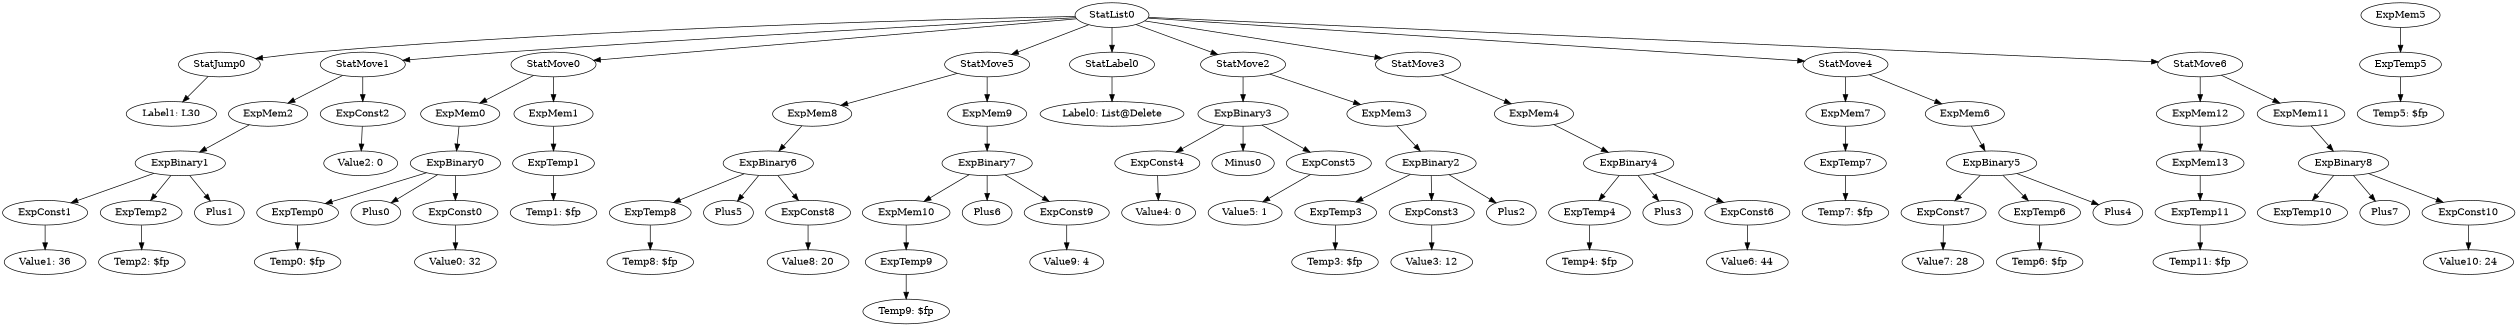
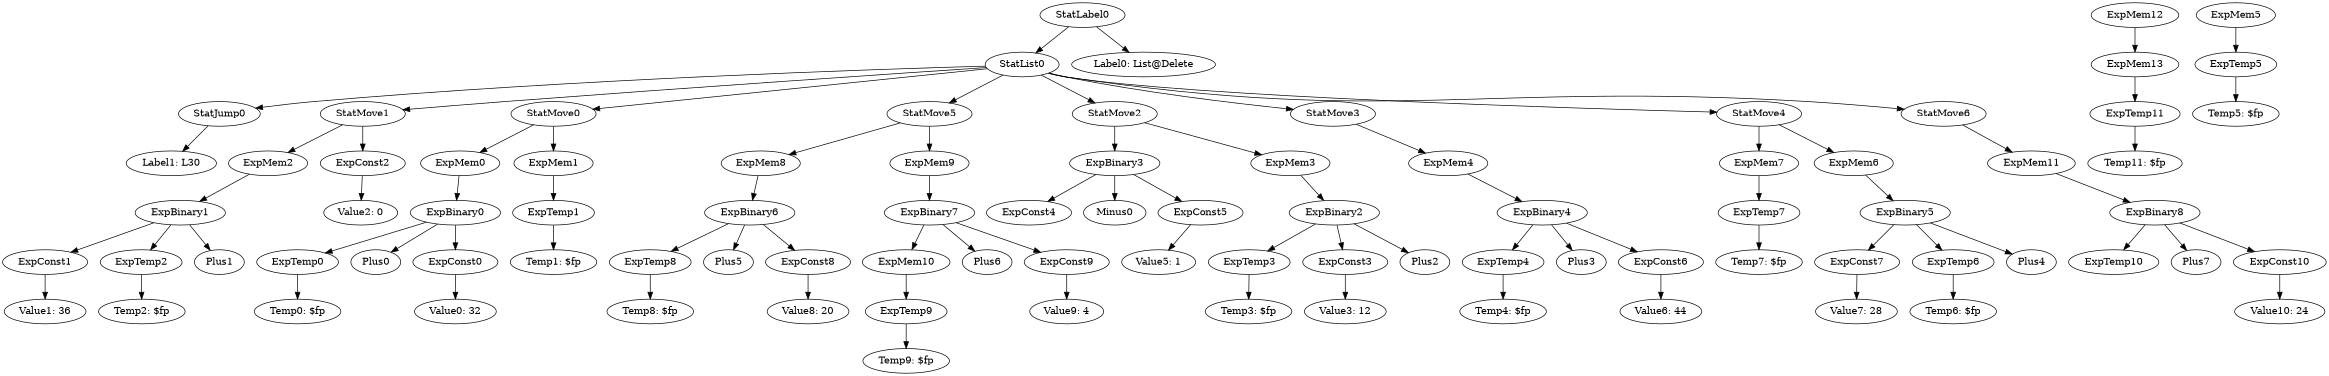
(1112, 36) -> (1055, 38)
(2200, 86) -> none
(1159, 213) -> none
